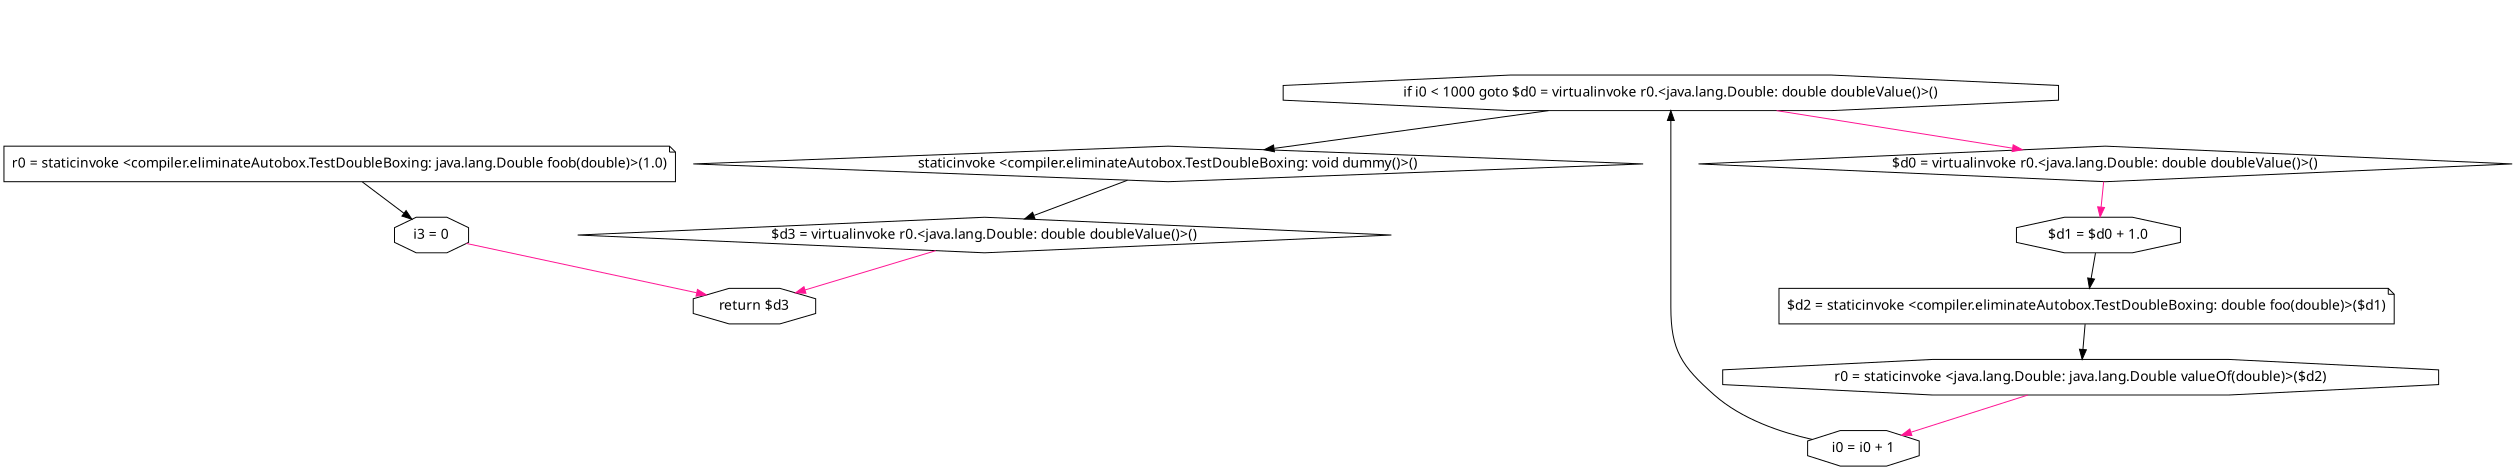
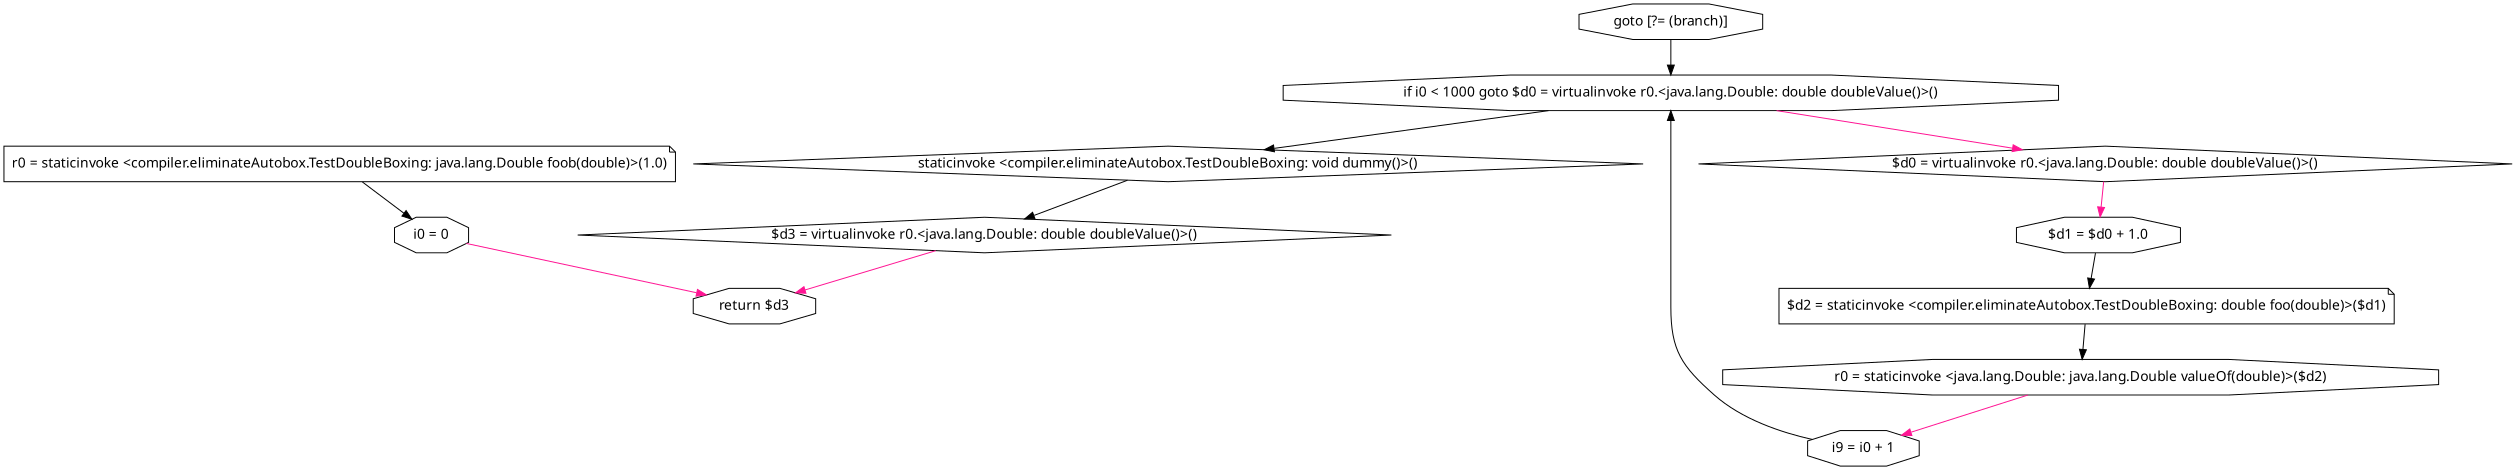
none -> (1671, 22)
(432, 235) -> (432, 235)
(1863, 448) -> (1863, 448)
